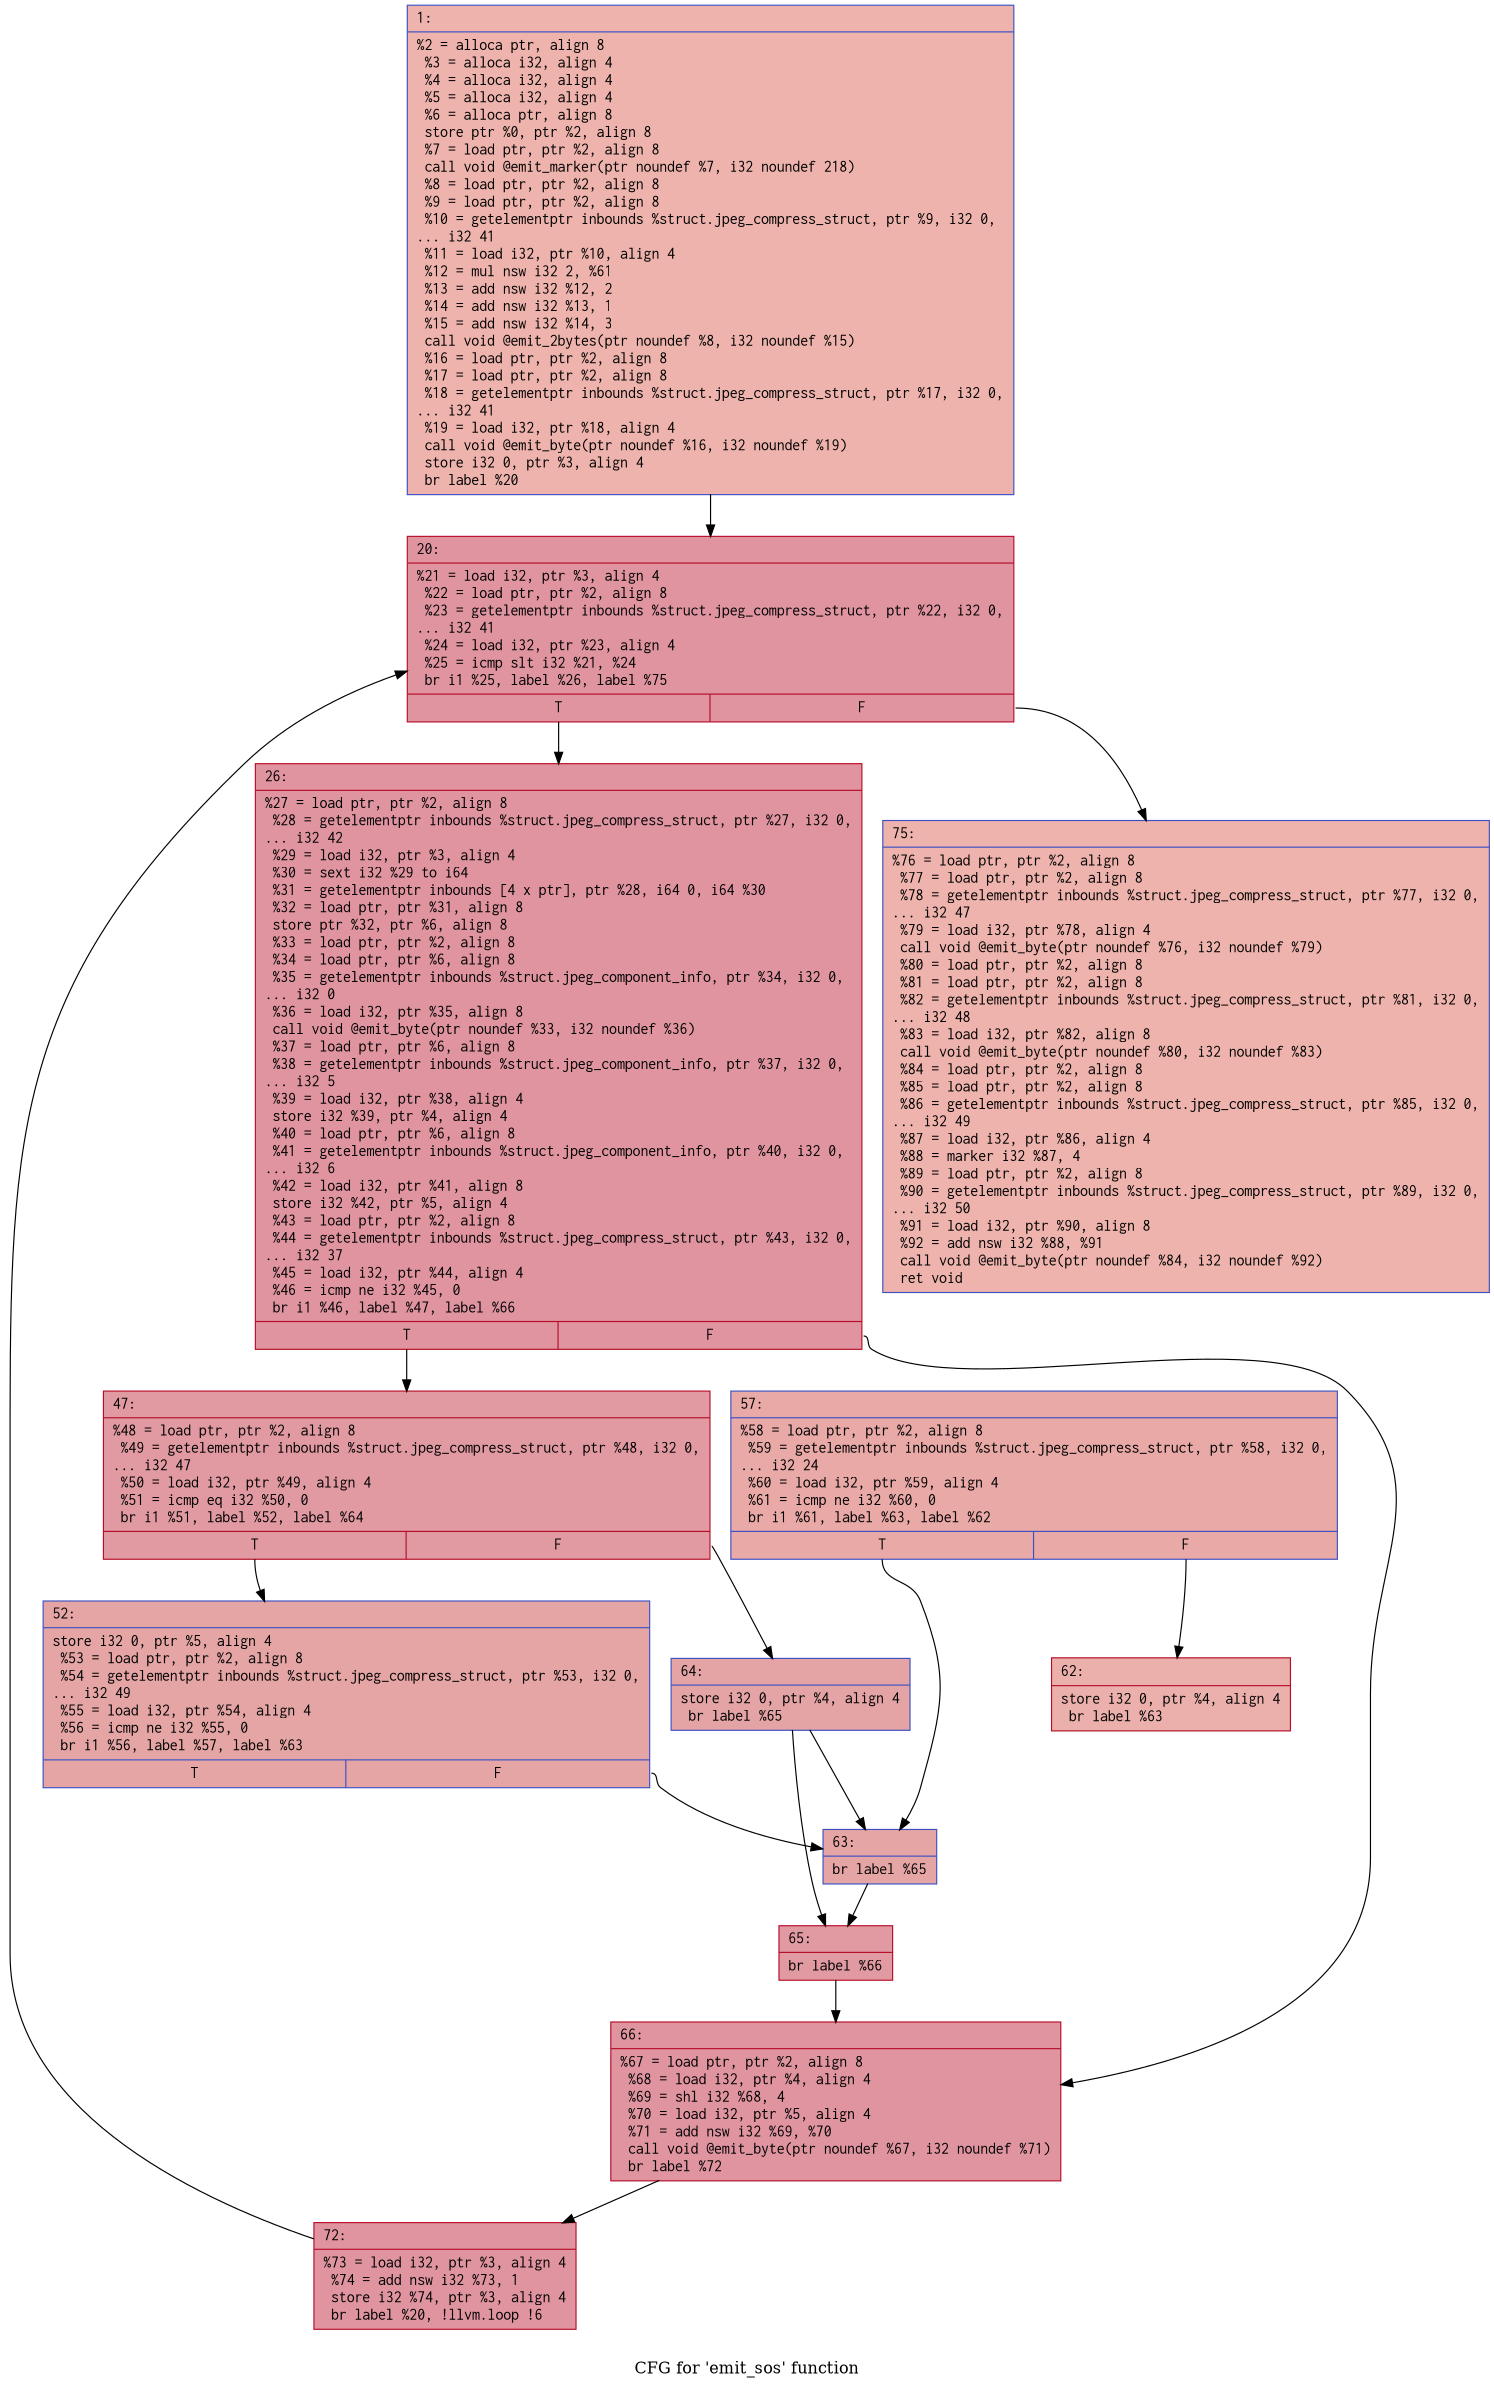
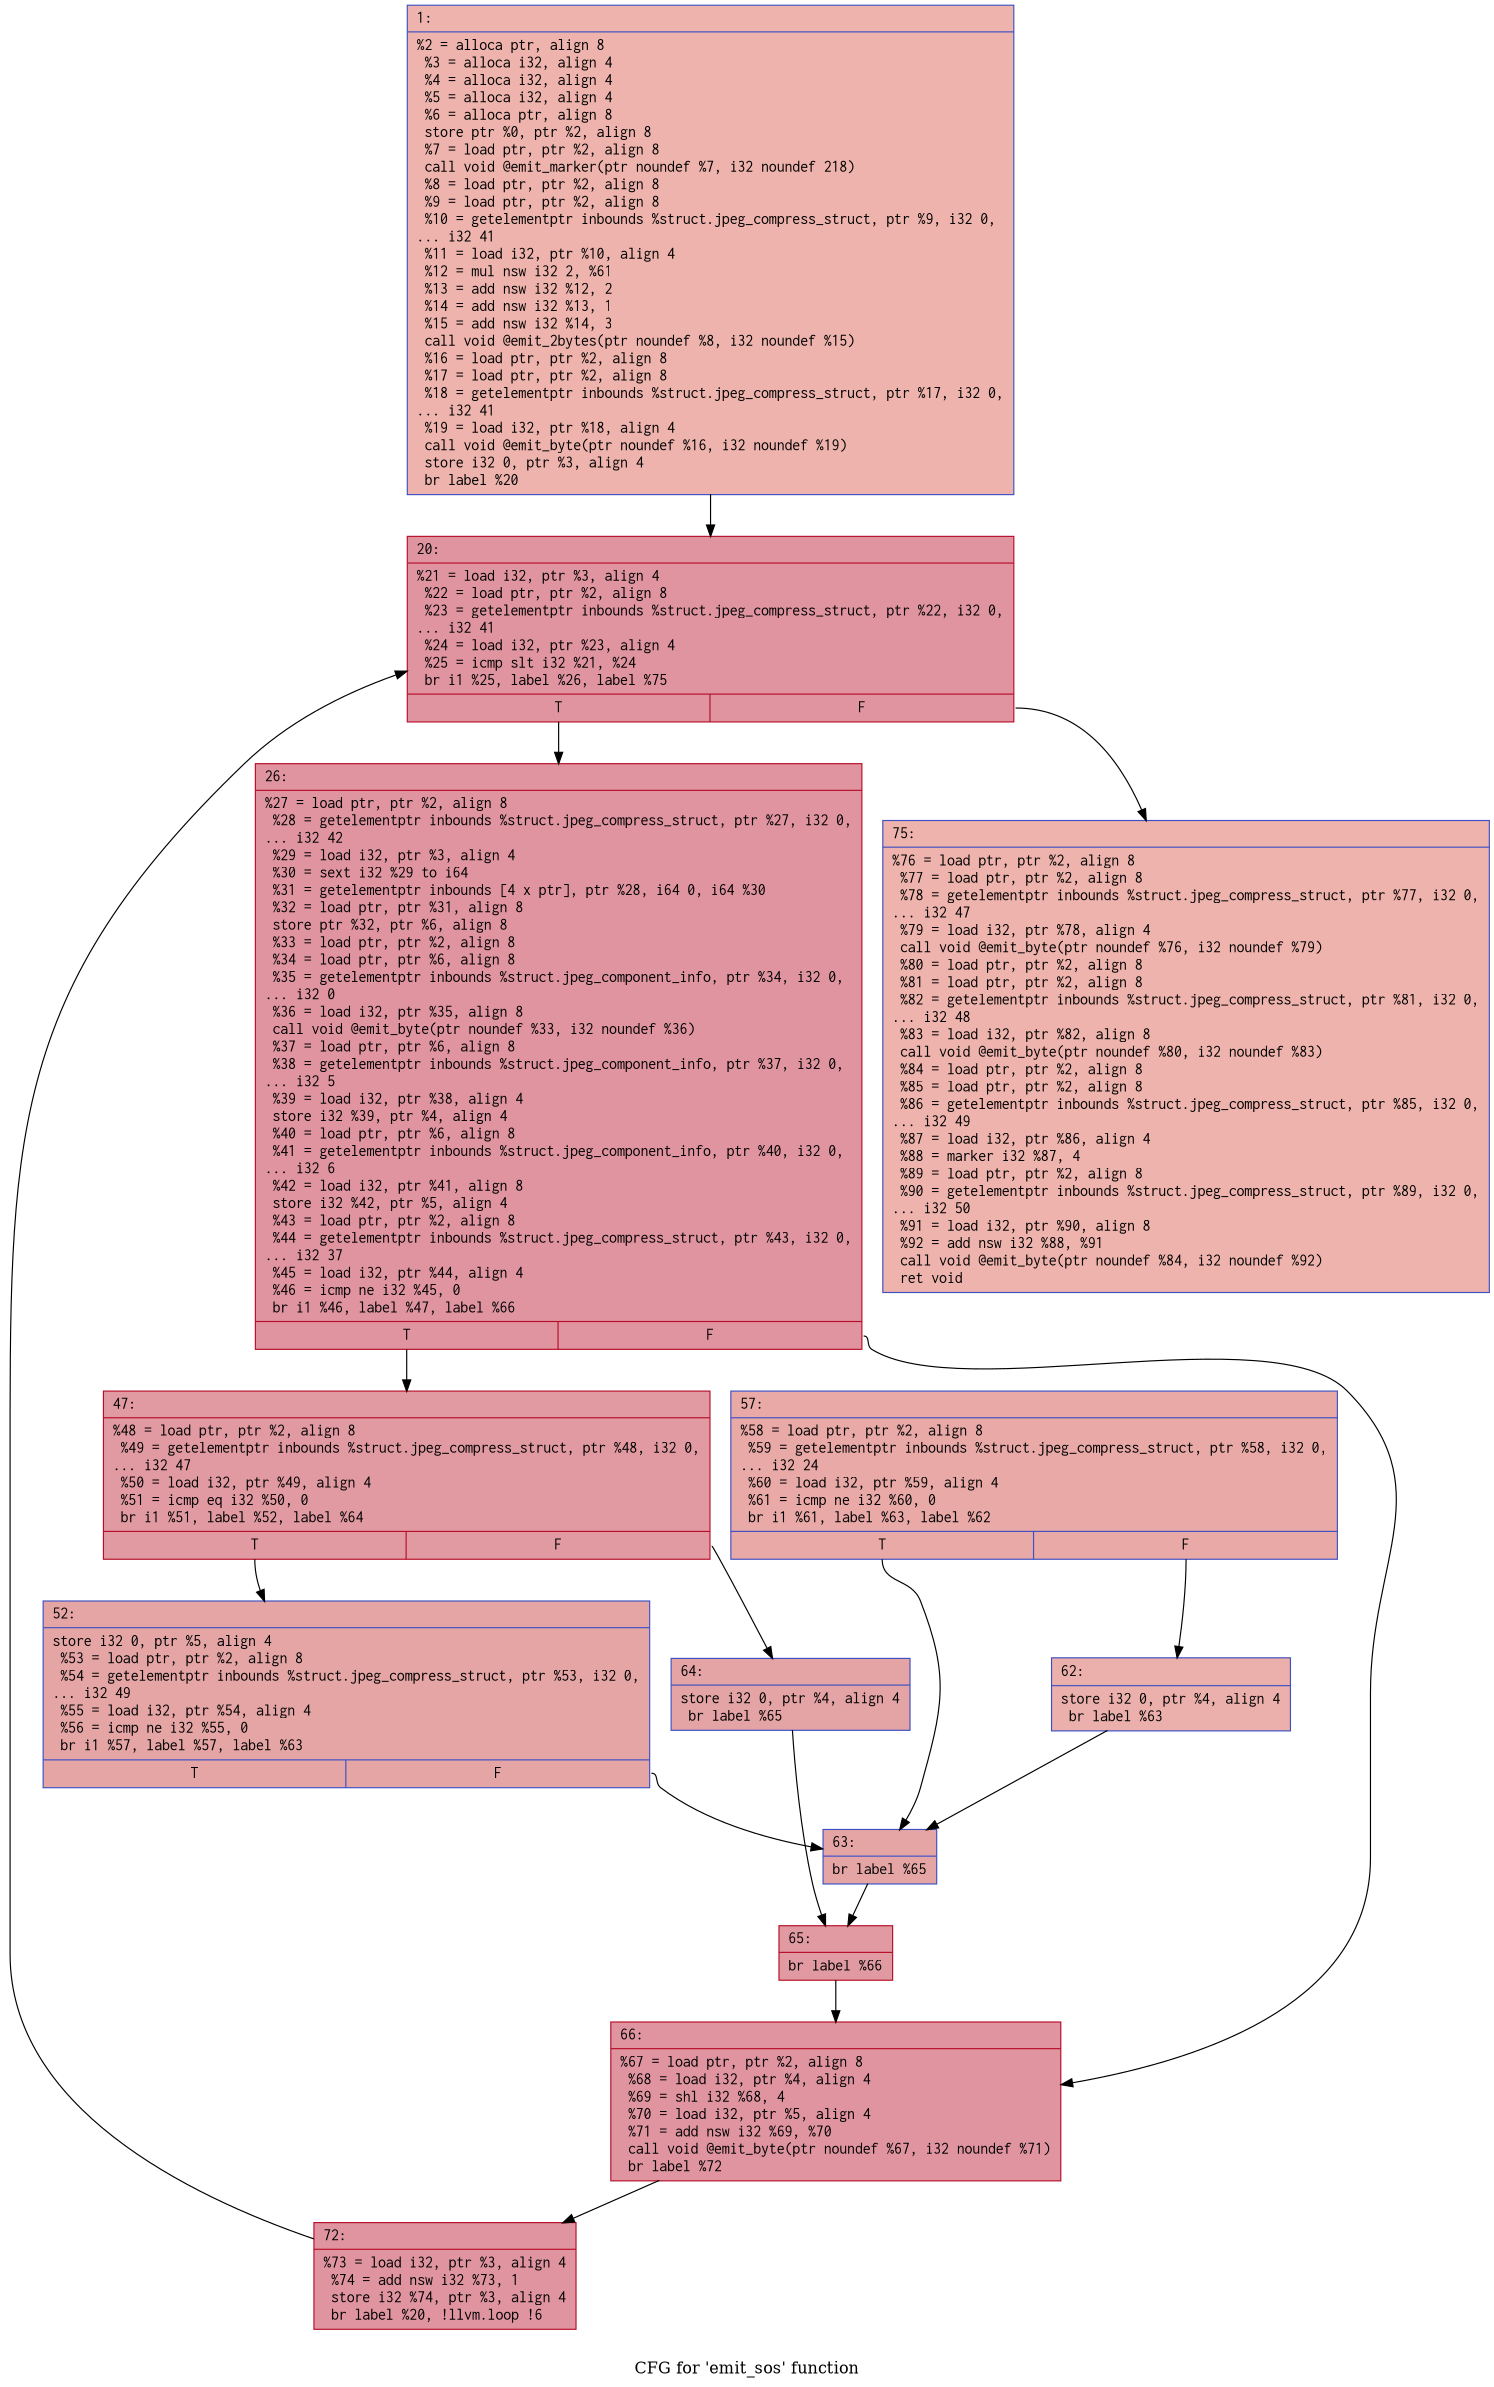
(1171, 1694) -> (1171, 1694)
(178, 1745) -> (178, 1745)
(835, 1775) -> (1022, 1777)
